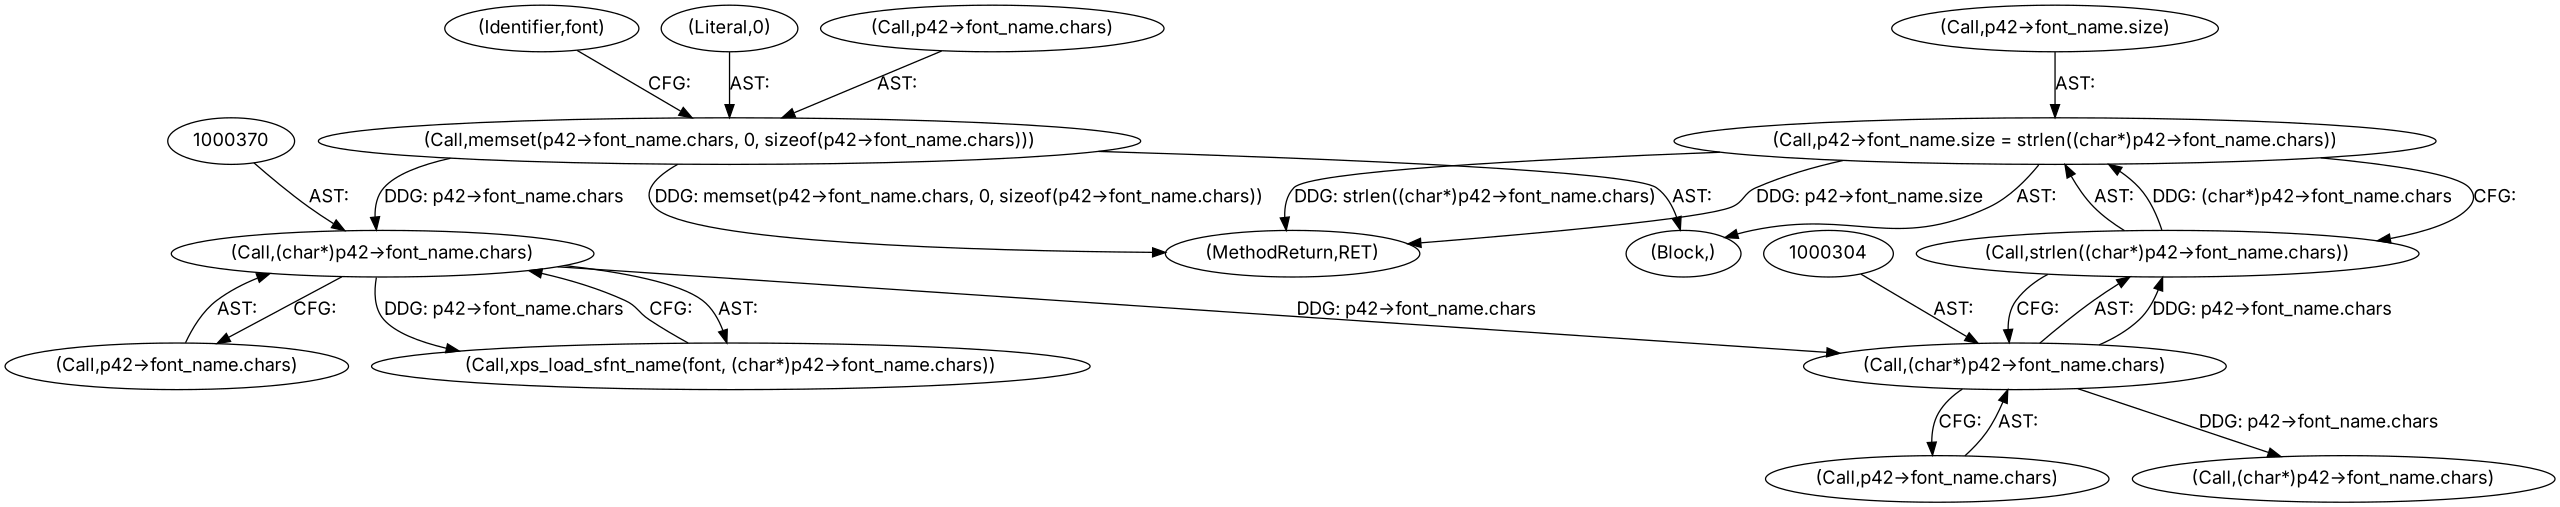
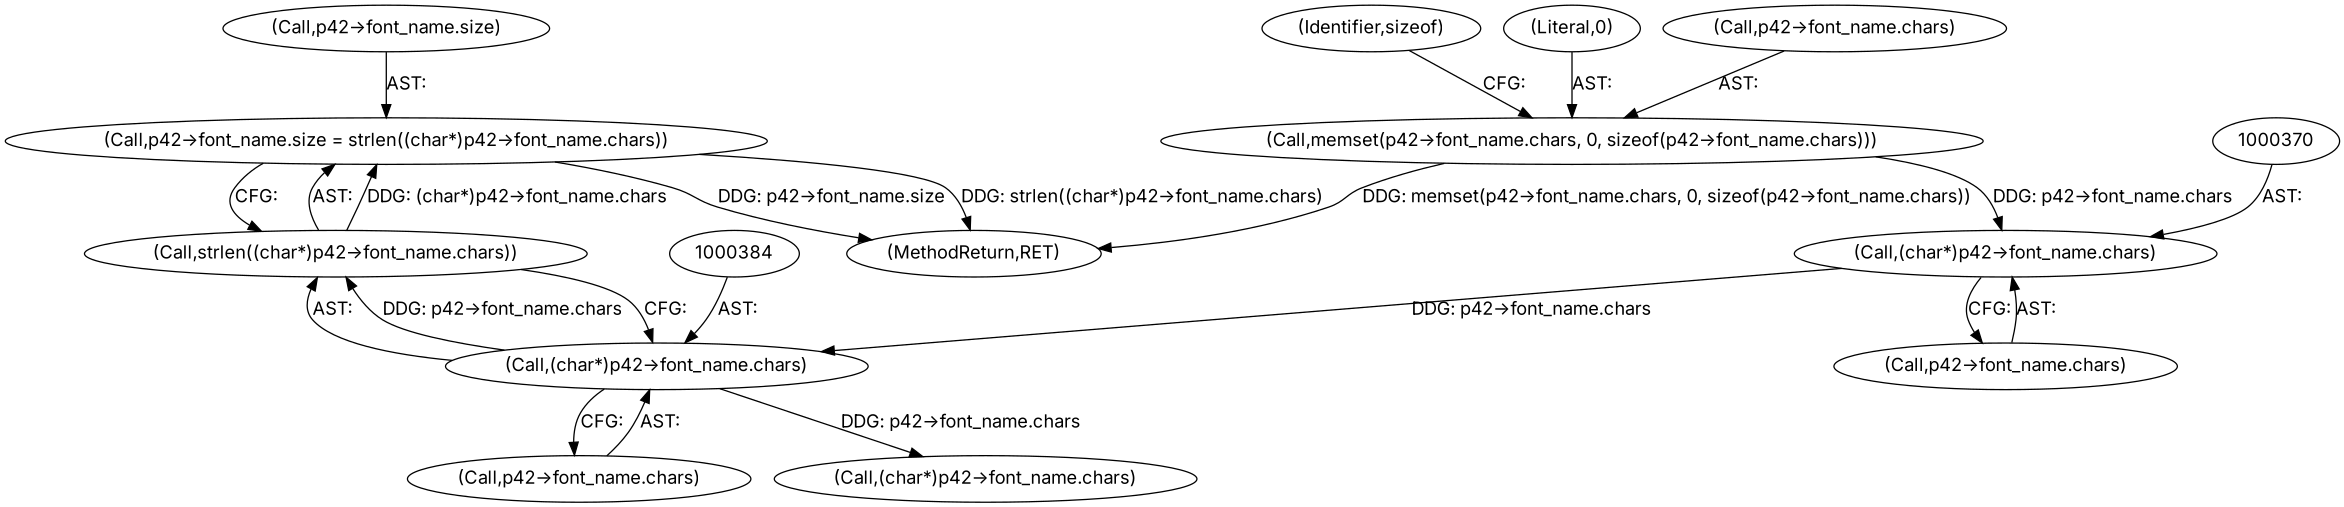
(542, 28) -> (1371, 28)
(1684, 254) -> none
(1829, 254) -> (734, 254)
(731, 366) -> none
